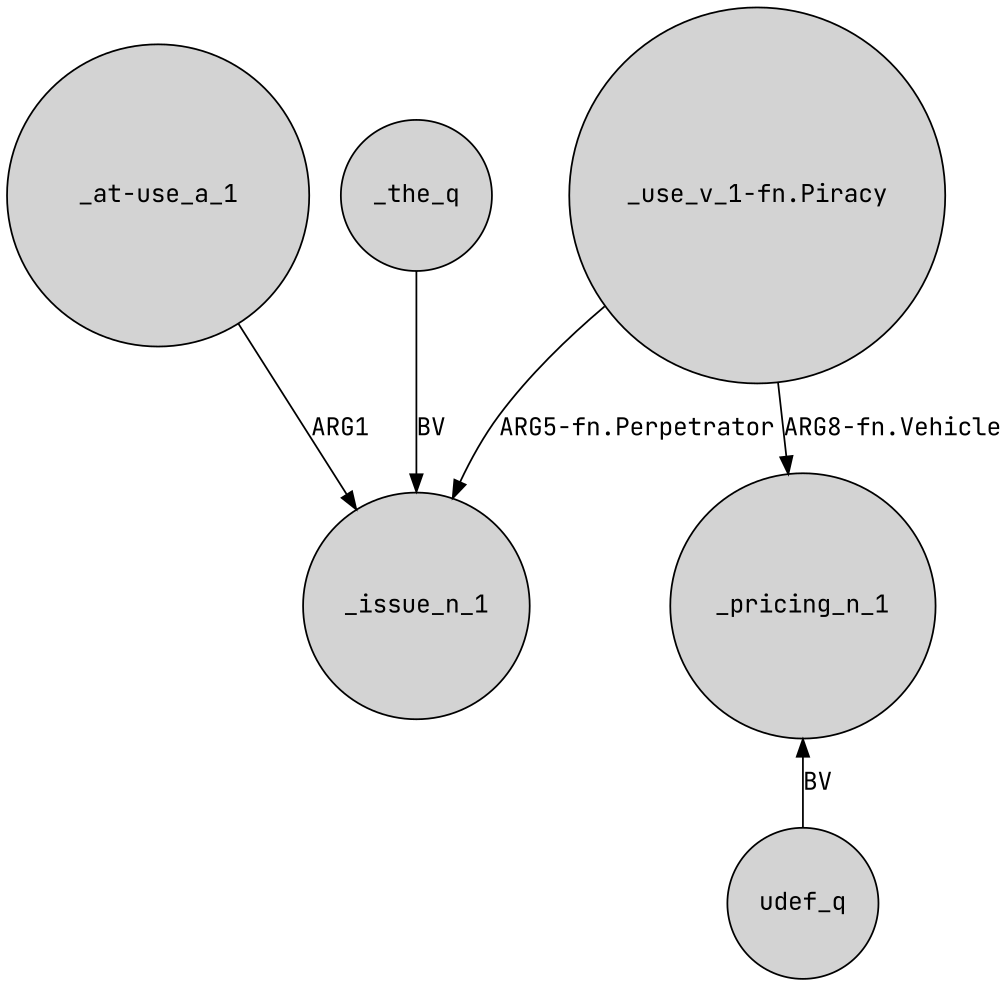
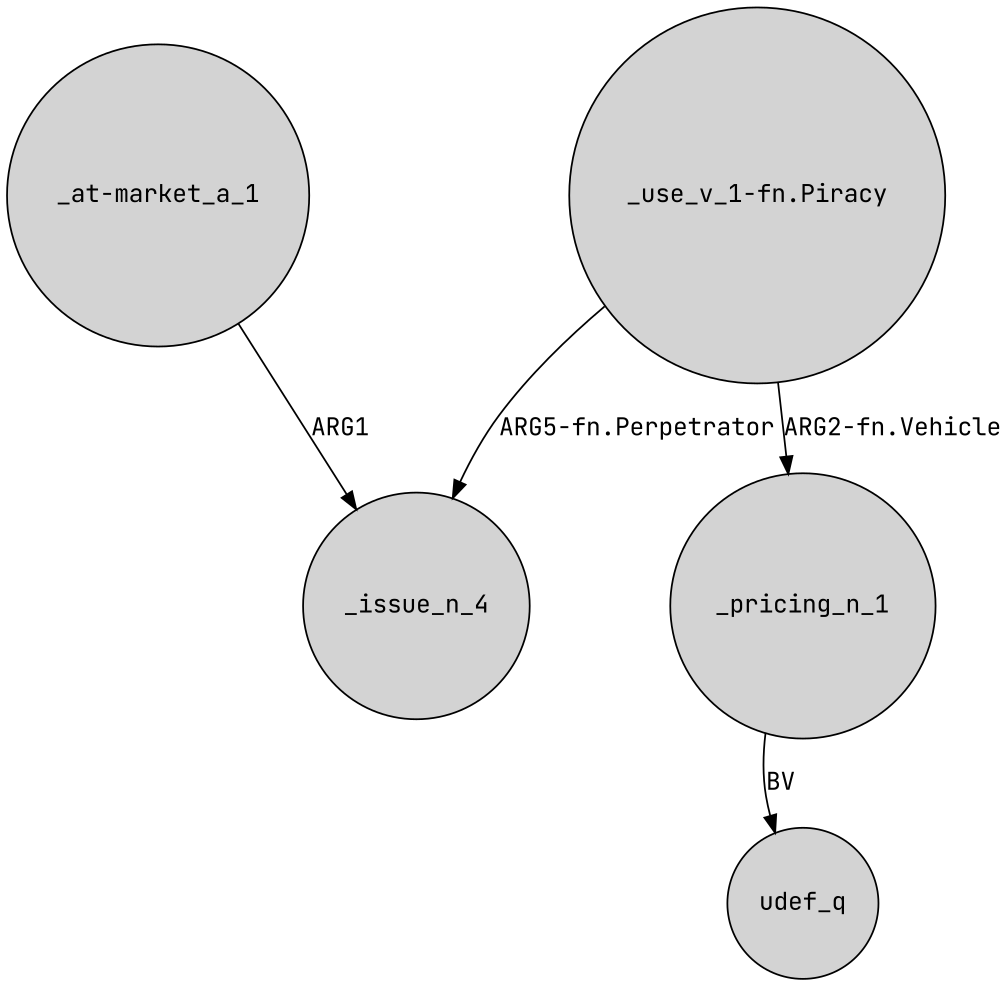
(158, 195) -> (158, 195)
(416, 195) -> none
(893, 429) -> (893, 429)
(416, 606) -> (416, 606)
(803, 792) -> (764, 775)
